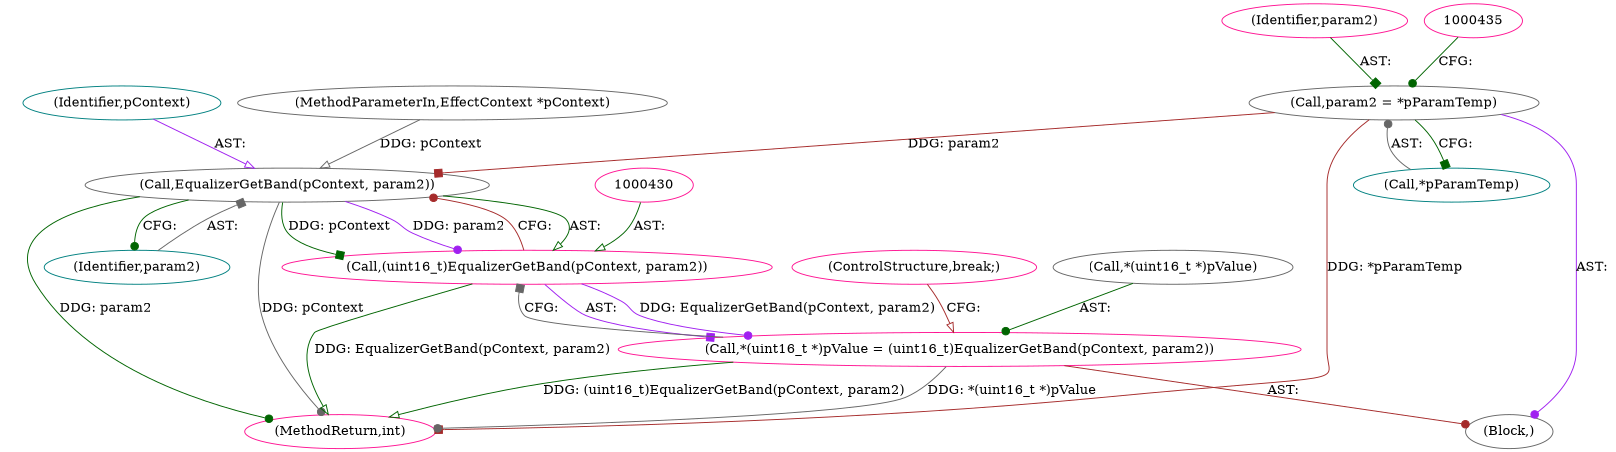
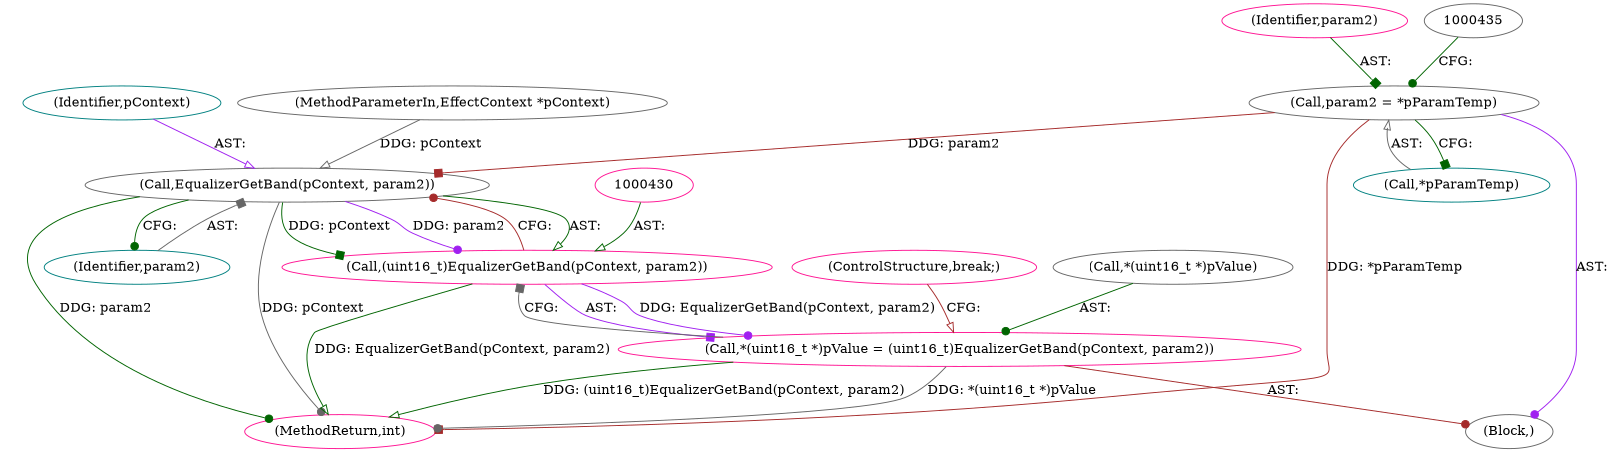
(1473, 21) -> (1473, 21)
(1392, 152) -> (1392, 152)
